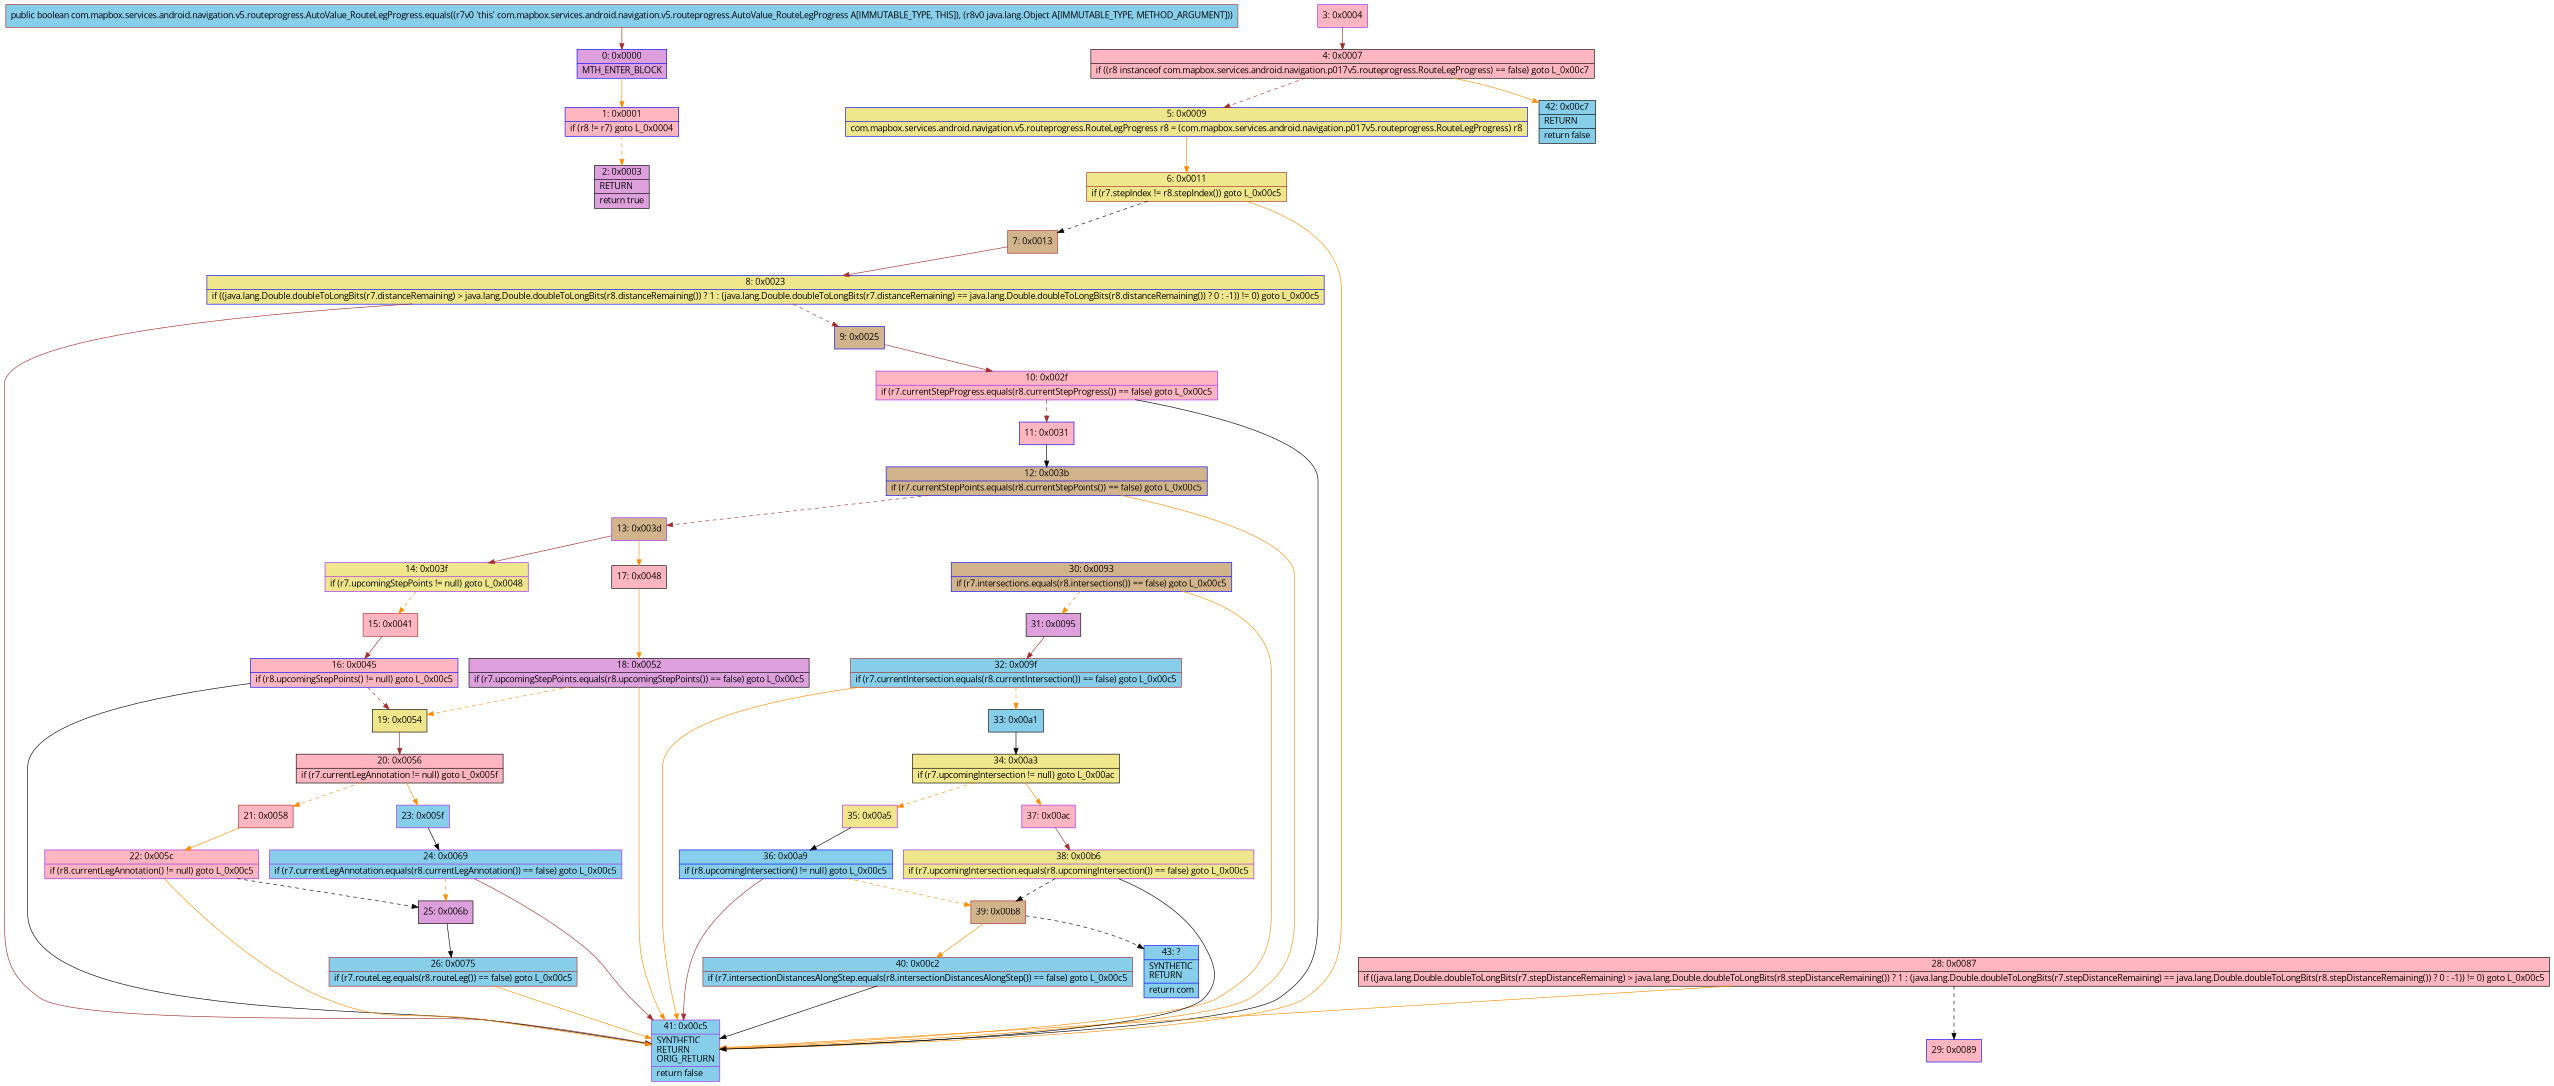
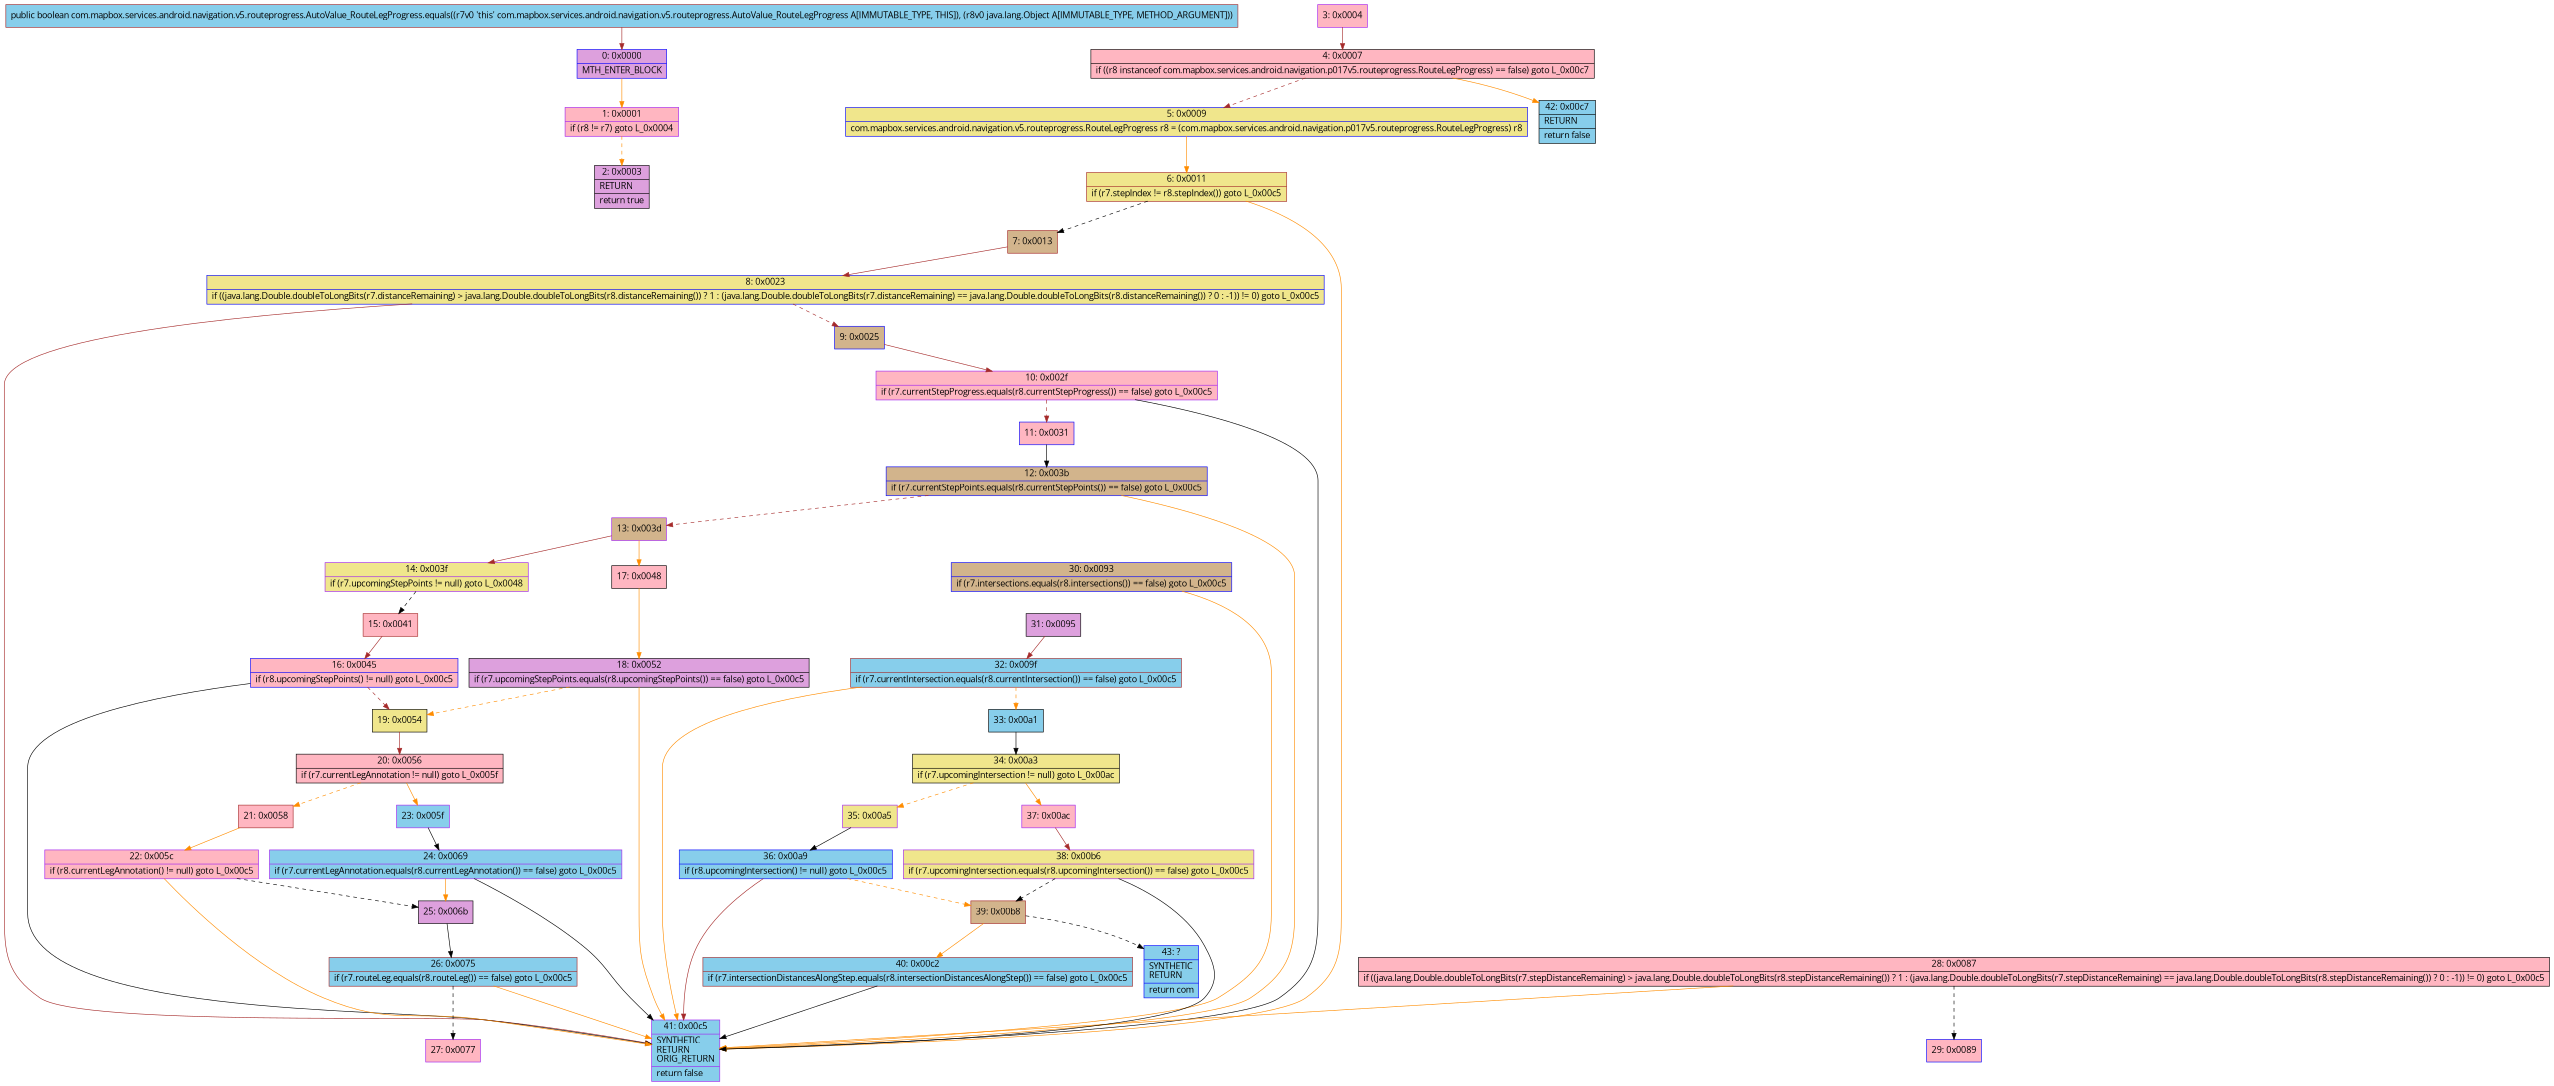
(622, 122) -> (622, 122)
(409, 600) -> (409, 600)
(1073, 600) -> none
(446, 887) -> (446, 887)
(570, 936) -> (570, 936)
none -> (453, 1051)
